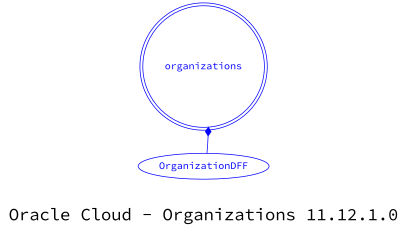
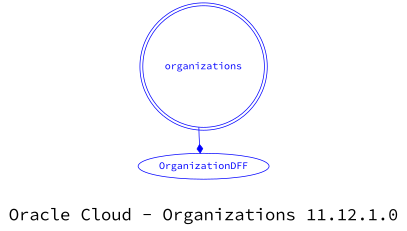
(208, 145) -> (199, 136)
